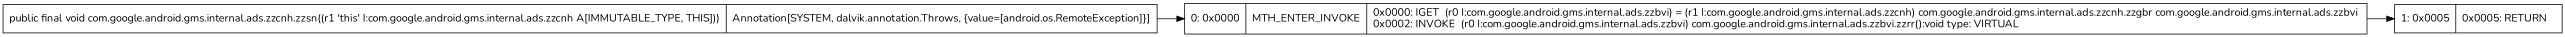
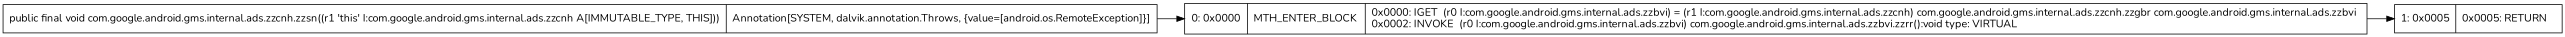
(1306, 18) -> (1306, 18)
